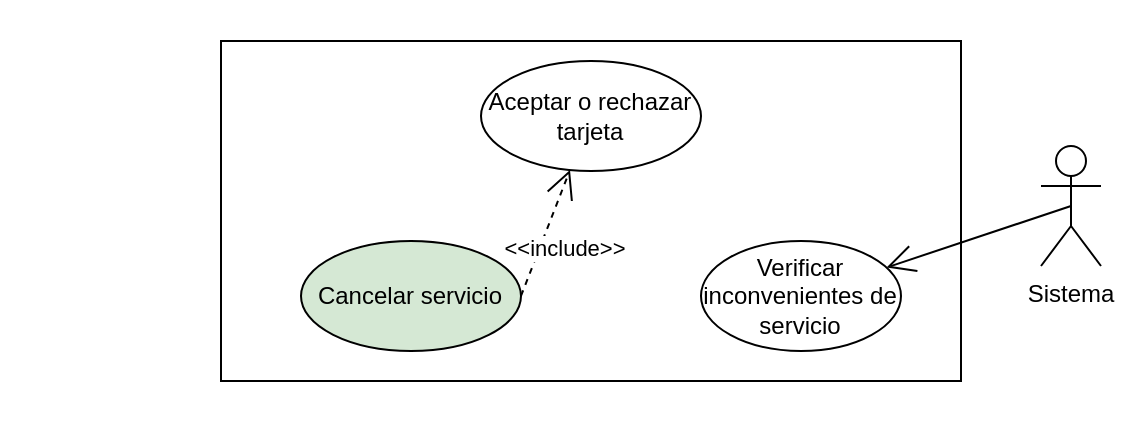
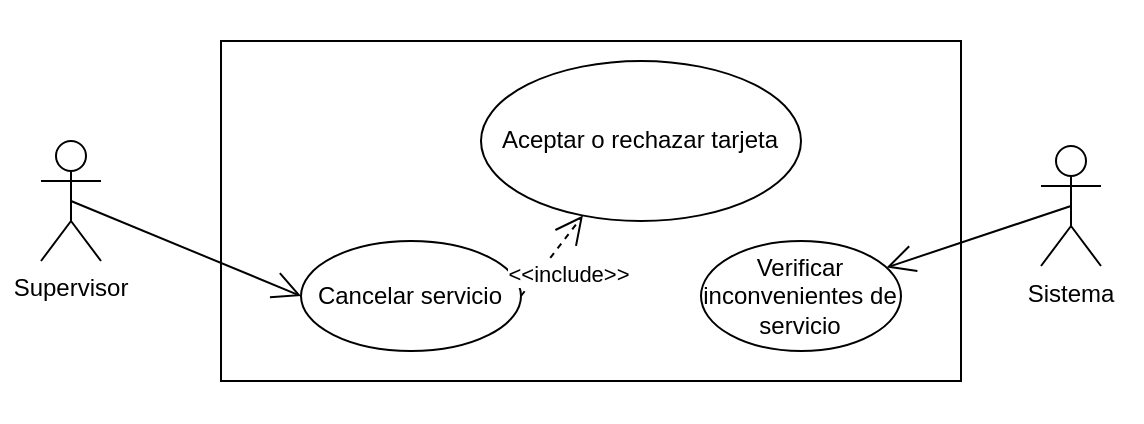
(591, 116) -> (641, 141)
none -> (71, 201)
none -> (186, 248)
(411, 296) -> (411, 296)
